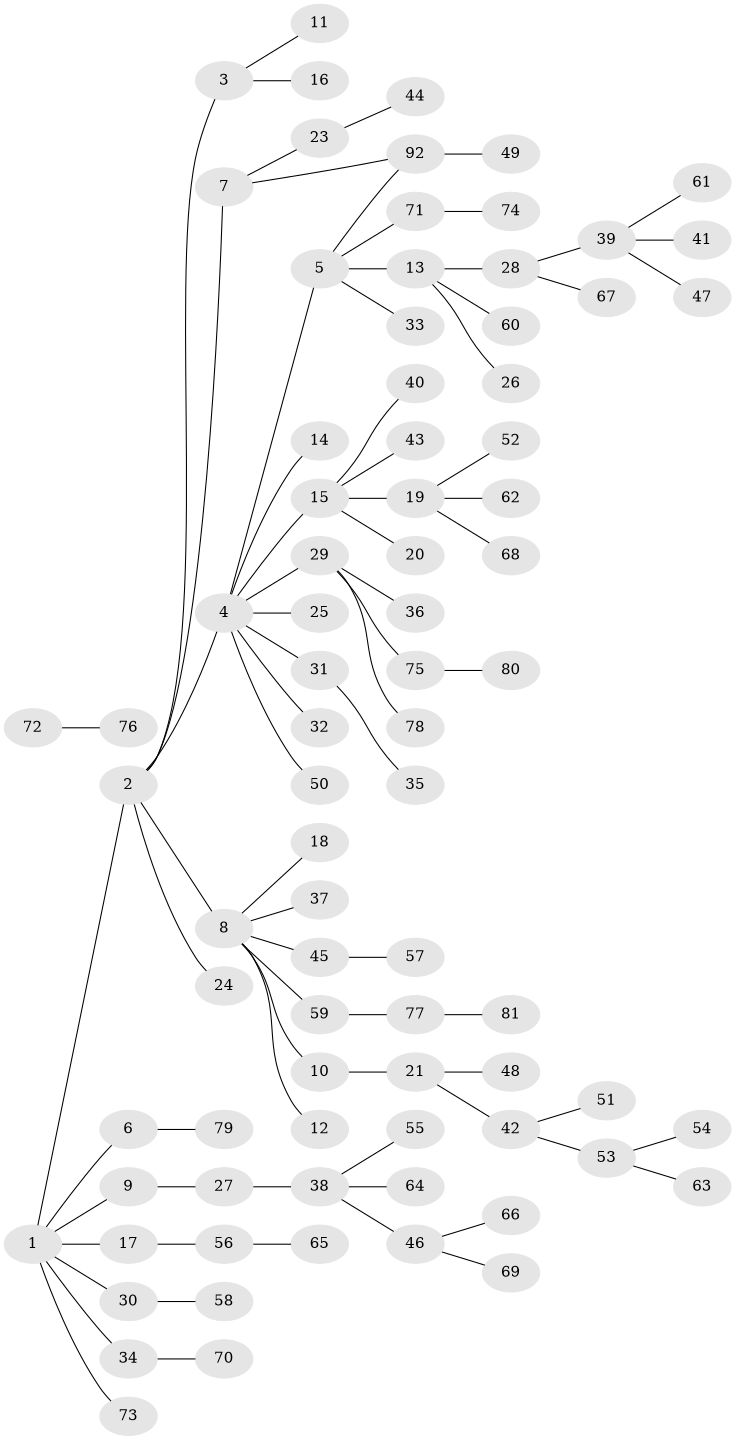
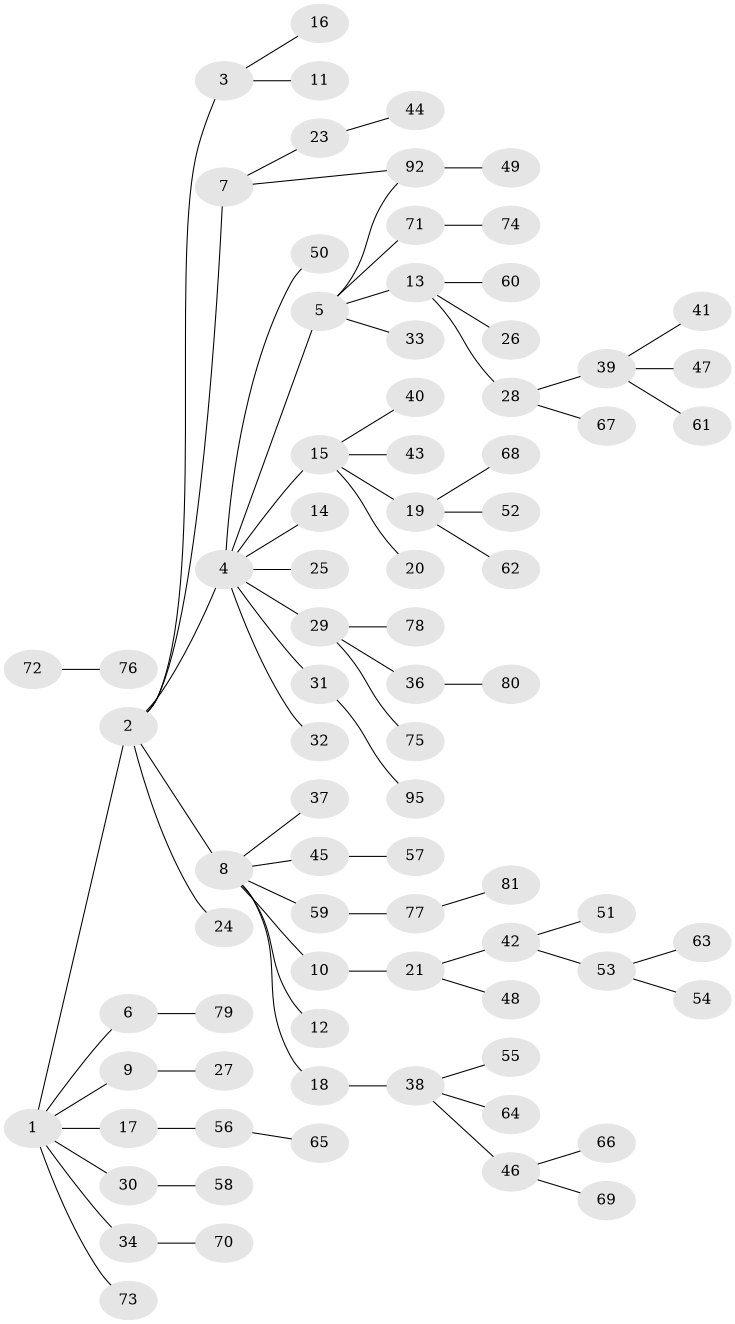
(463, 670) -> (463, 684)
(415, 785) -> (415, 799)
(272, 1187) -> (368, 1086)
